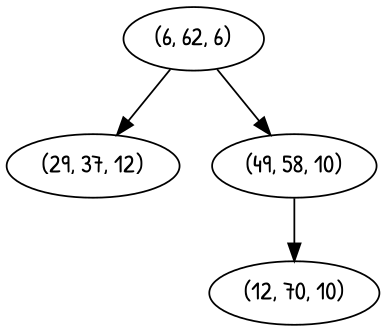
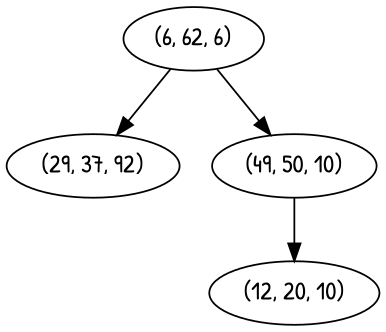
(93, 166) -> (93, 166)
(294, 166) -> (294, 166)
(294, 293) -> (294, 293)
